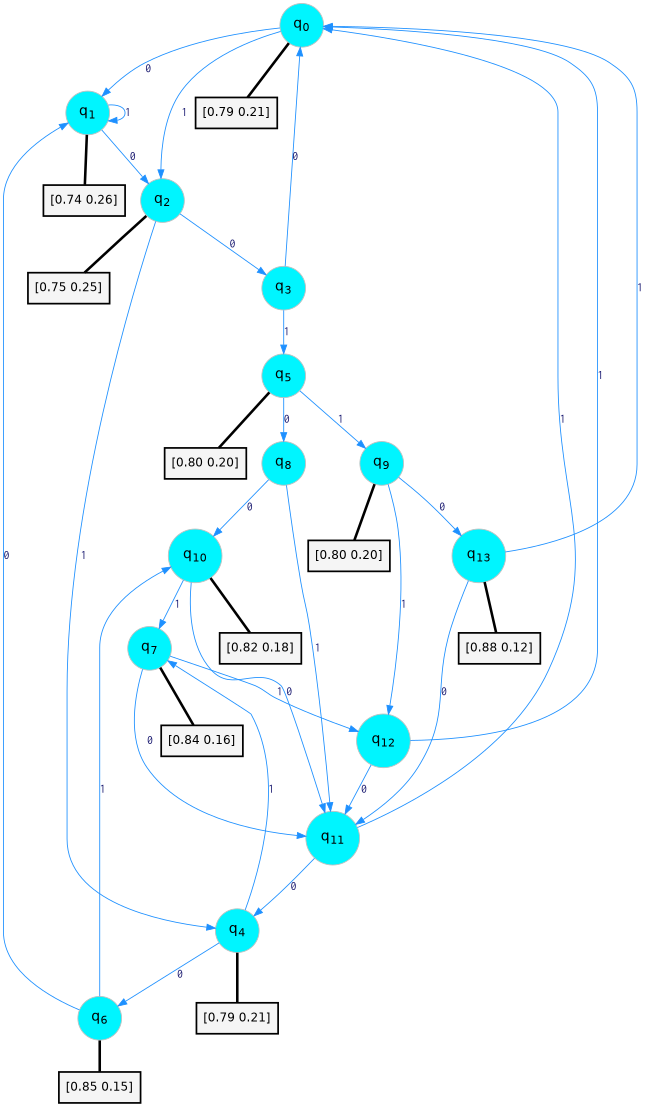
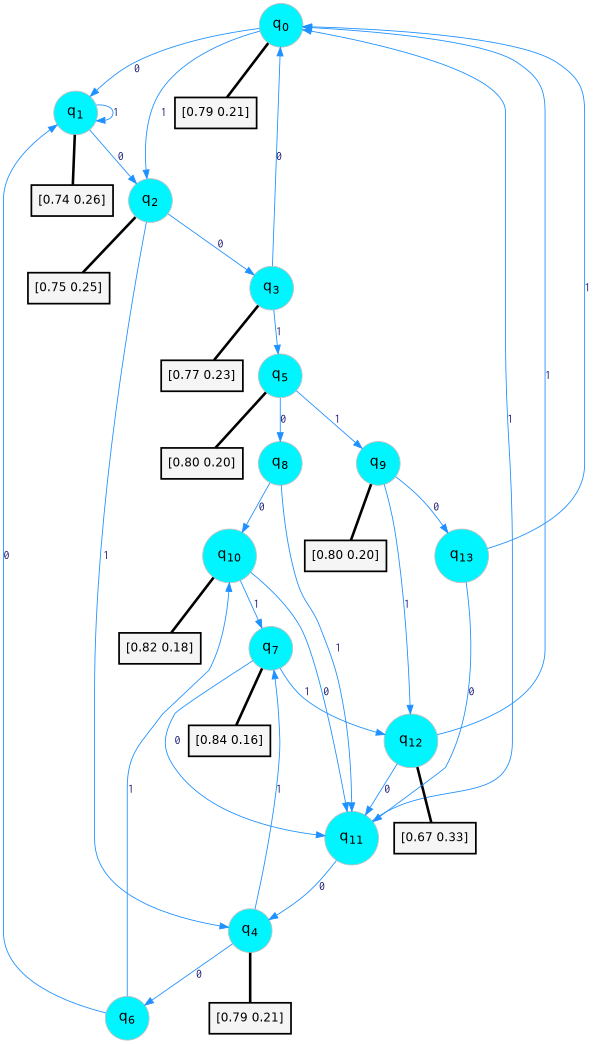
none -> (202, 376)
(499, 648) -> none
none -> (435, 838)
(100, 1087) -> none
